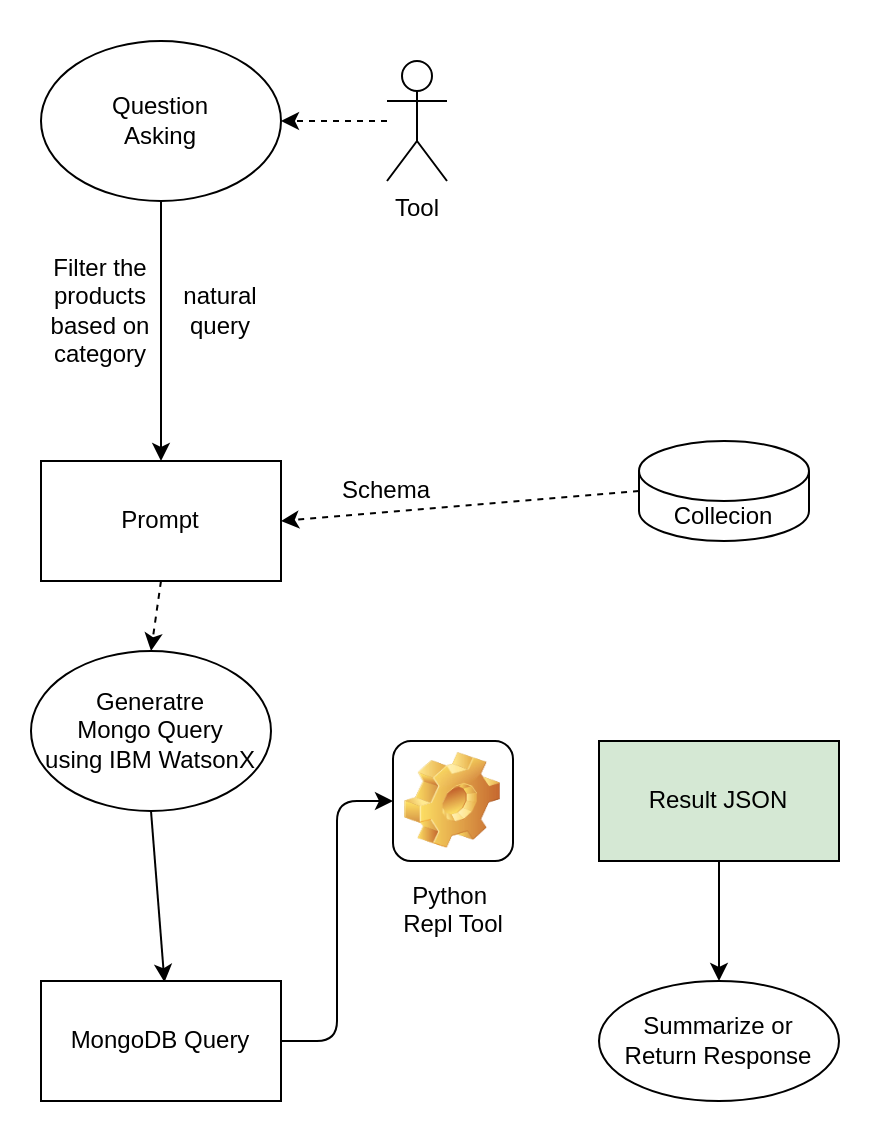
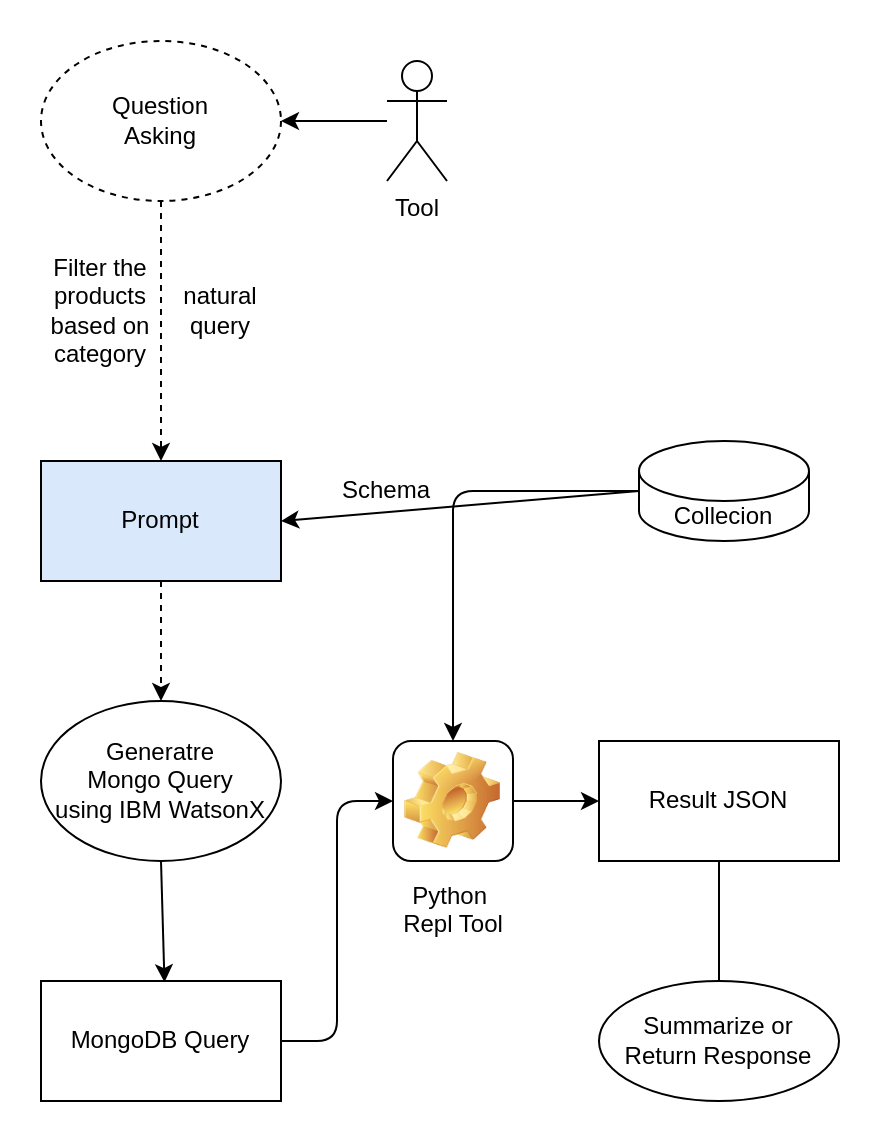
(161, 121) -> (161, 121)
(338, 121) -> (338, 121)
(161, 321) -> (161, 321)
(374, 513) -> (374, 513)
(161, 521) -> (161, 521)
none -> (453, 542)
(151, 731) -> (161, 781)
none -> (549, 801)
(719, 801) -> (719, 801)
(719, 966) -> (719, 971)
